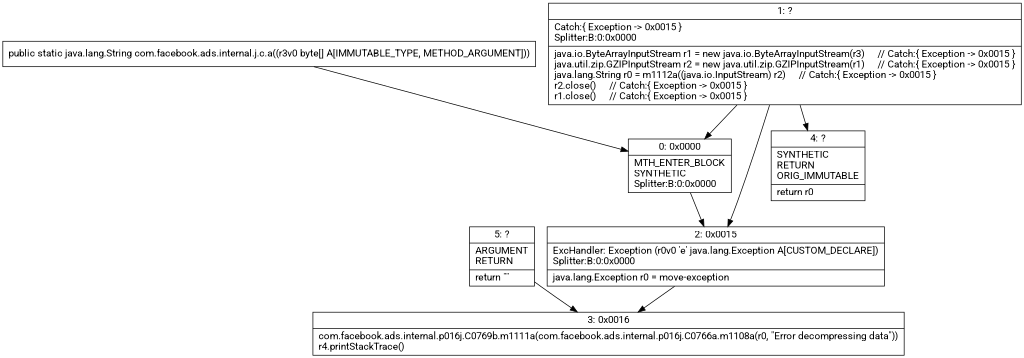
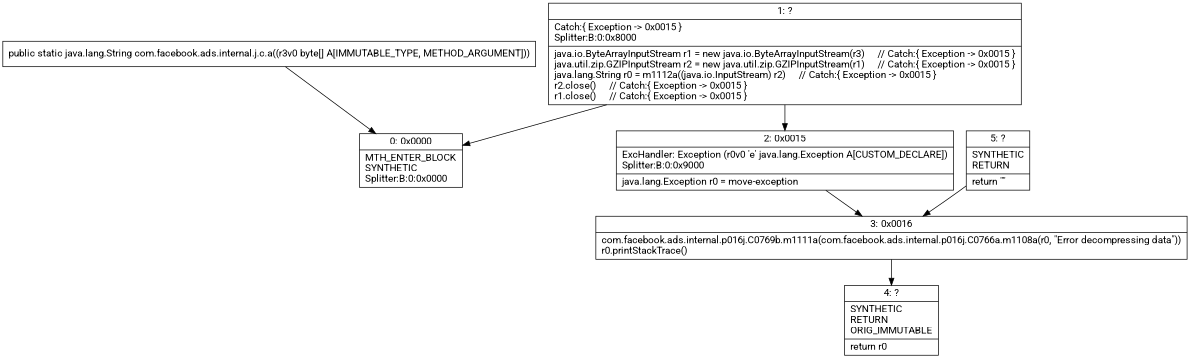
(595, 38) -> (595, 38)
(803, 114) -> (891, 269)
(696, 206) -> none
(502, 251) -> (998, 155)
(594, 261) -> (663, 165)
(362, 347) -> (645, 251)
